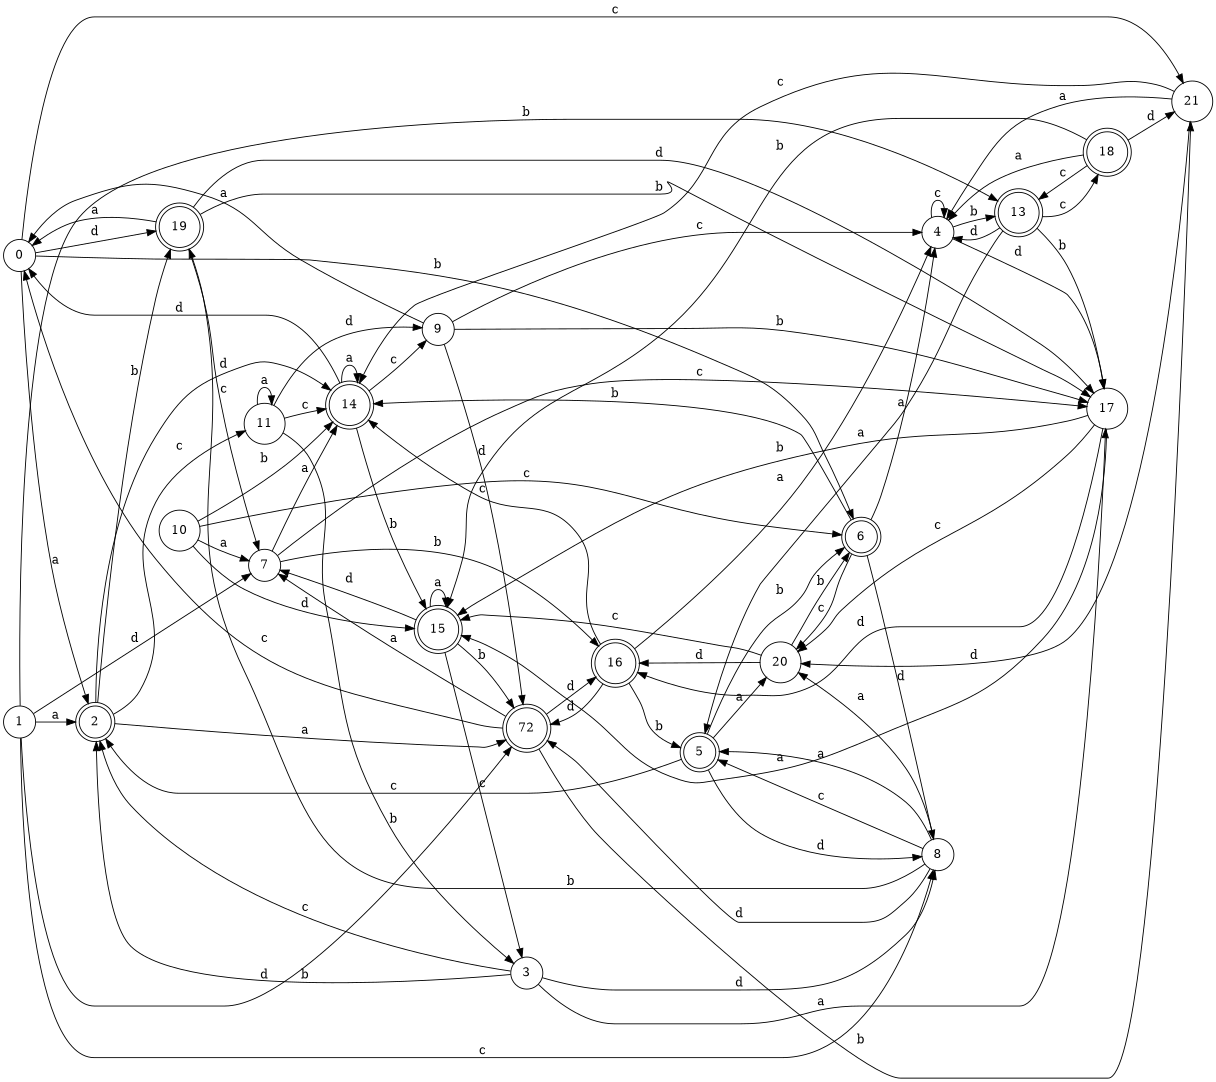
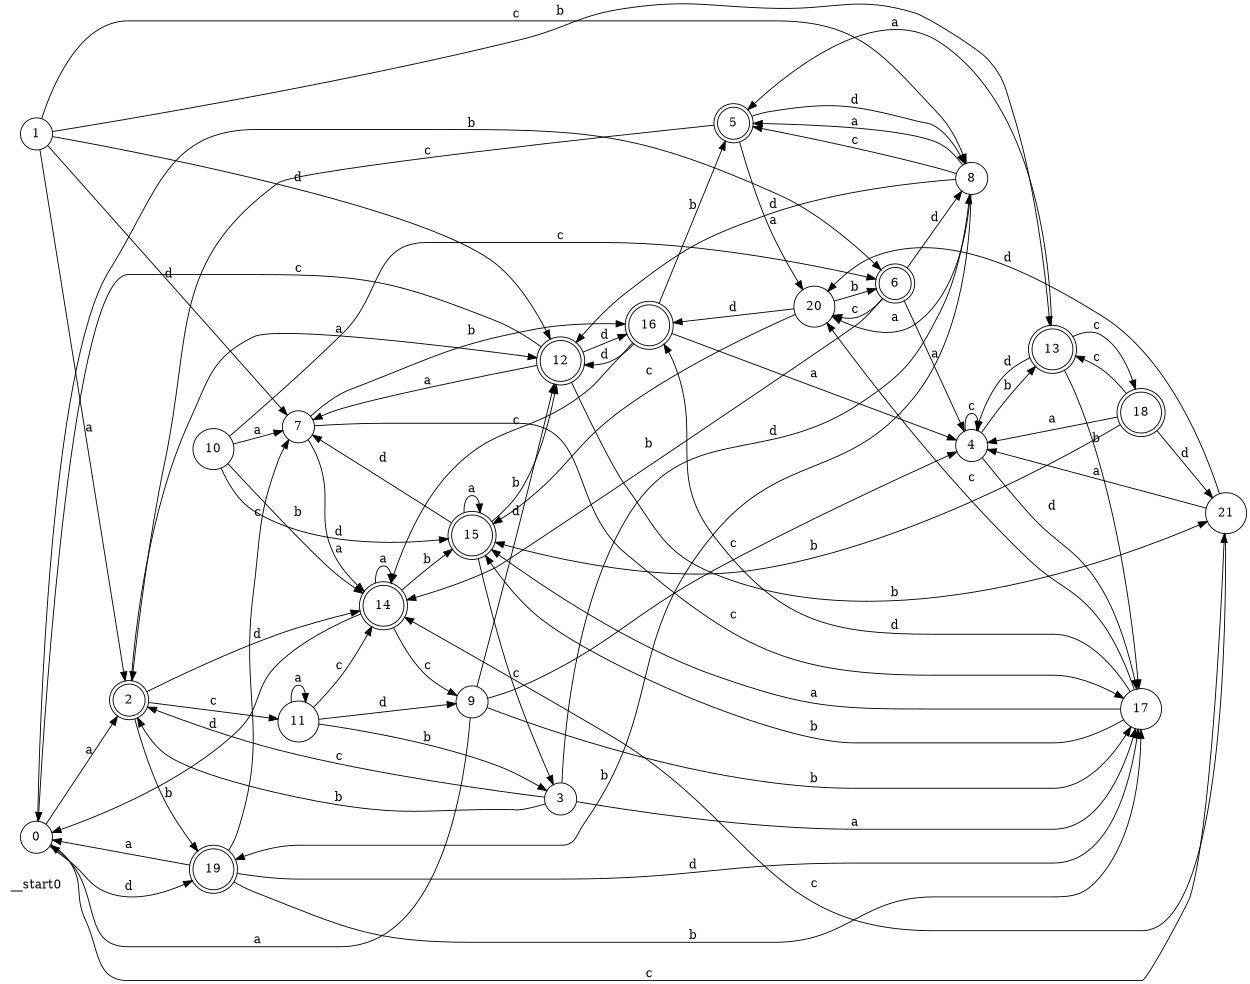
(760, 634) -> none
(527, 728) -> (561, 361)
none -> (37, 885)
